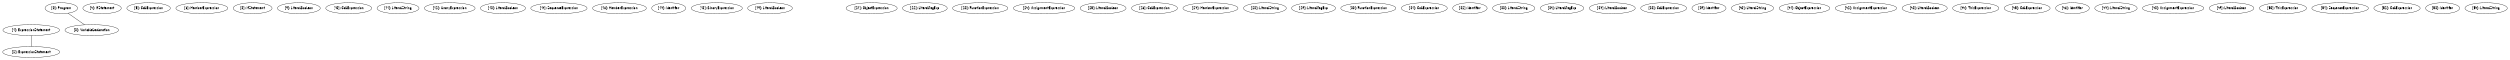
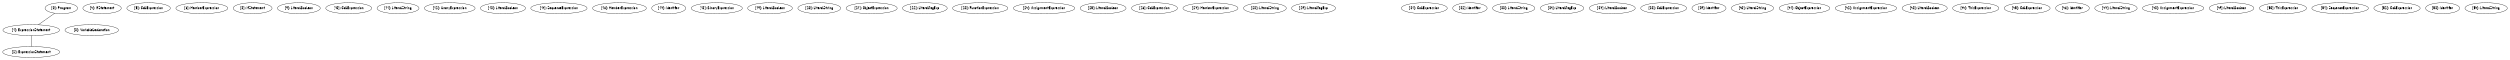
none -> (819, 8)
(1368, 8) -> none
(76, 19) -> (46, 19)
